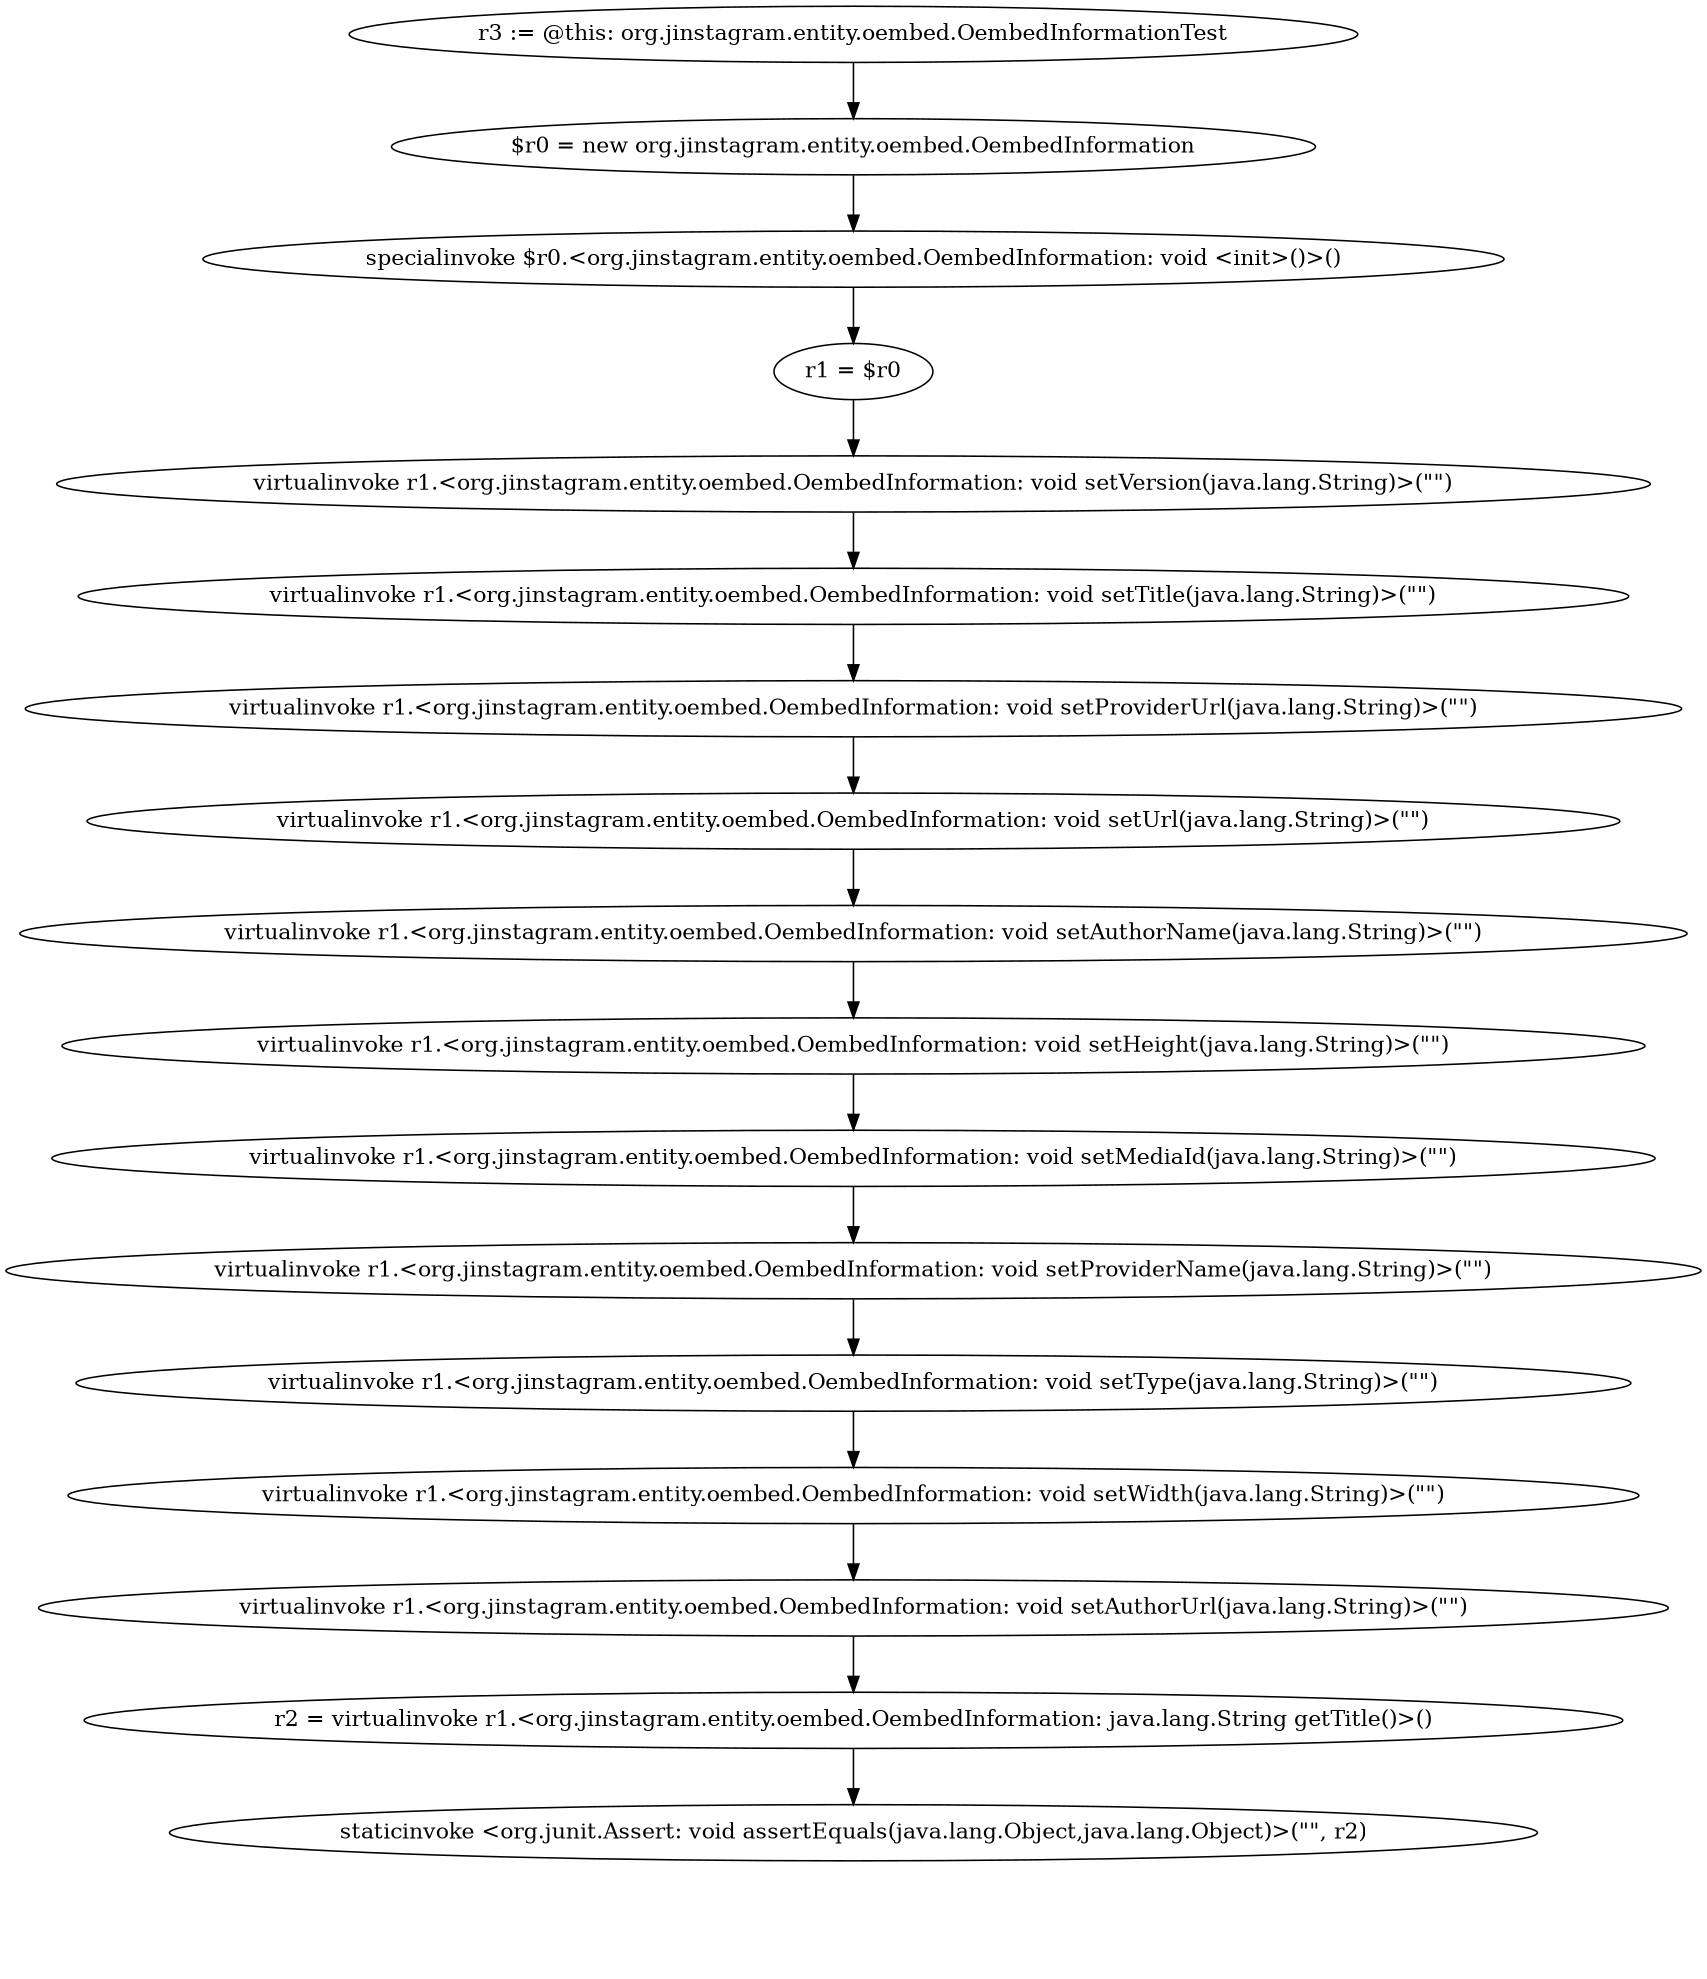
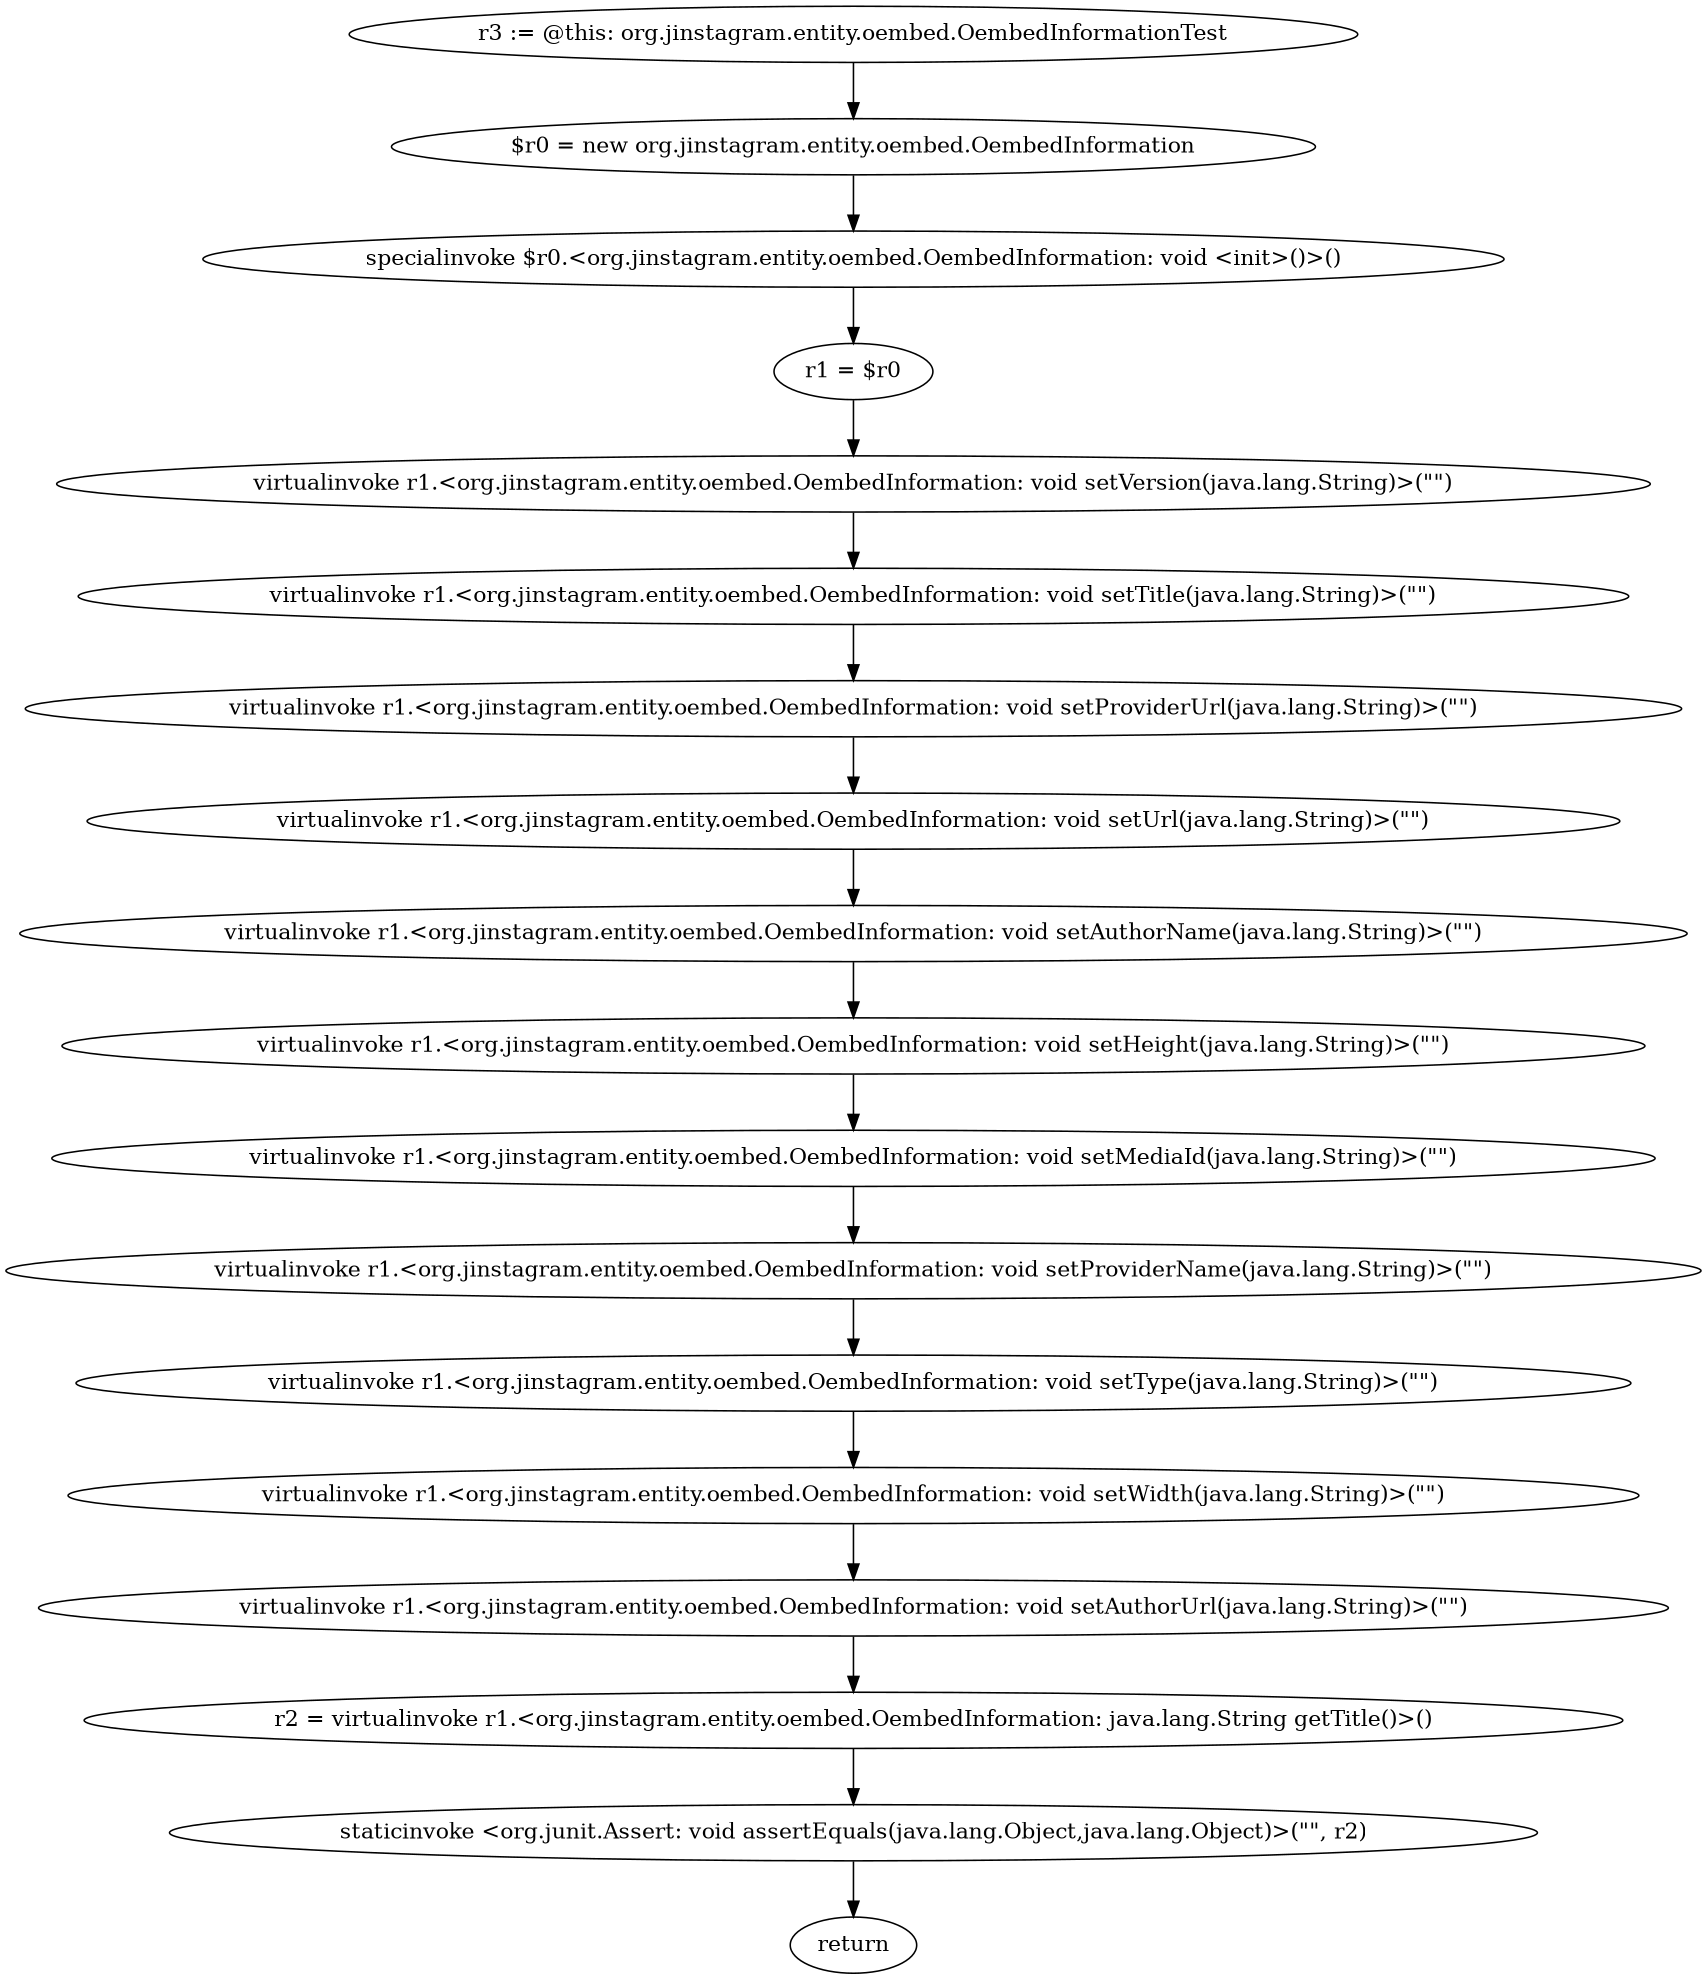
none -> (853, 1945)
